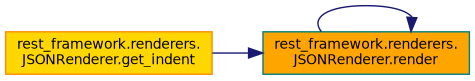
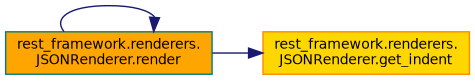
(230, 53) -> (230, 53)
